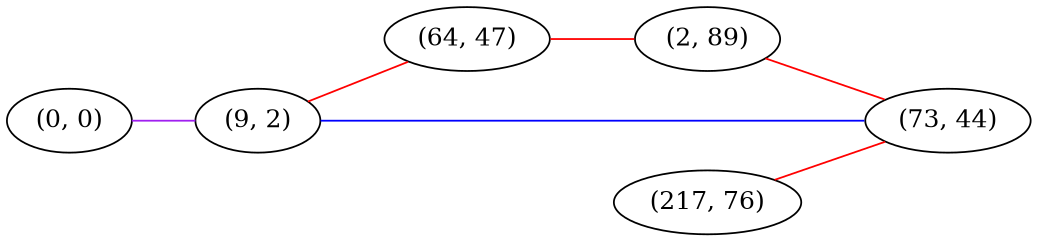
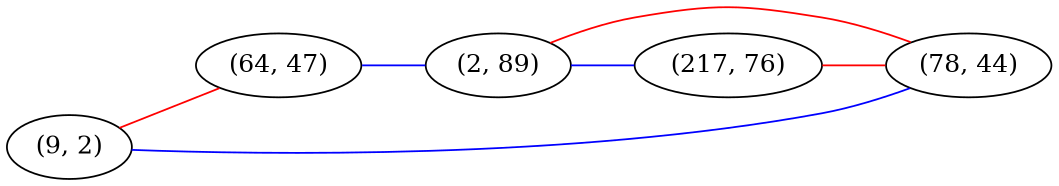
(592, 39) -> (394, 65)
none -> (603, 65)
(69, 121) -> none
(948, 121) -> (969, 65)
